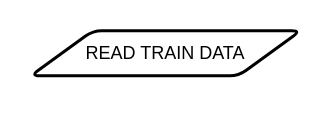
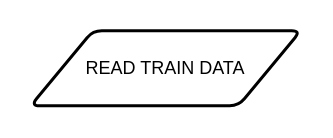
(166, 53) -> (166, 68)
